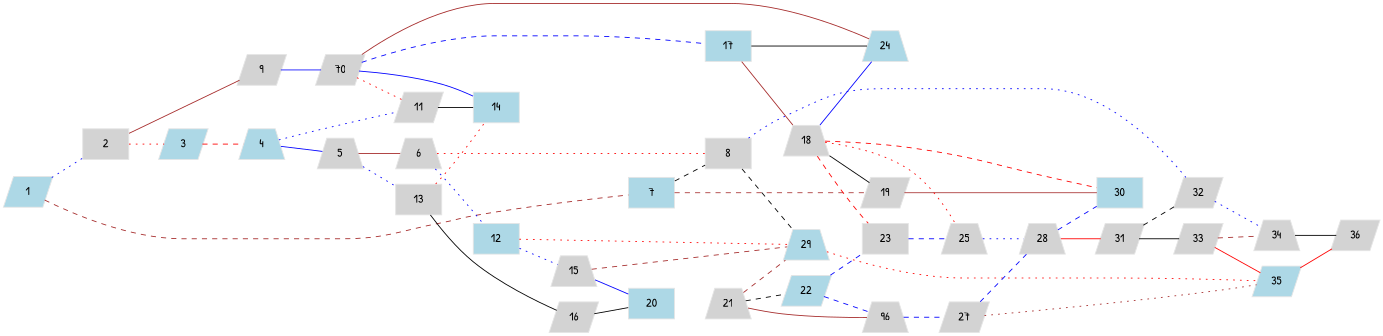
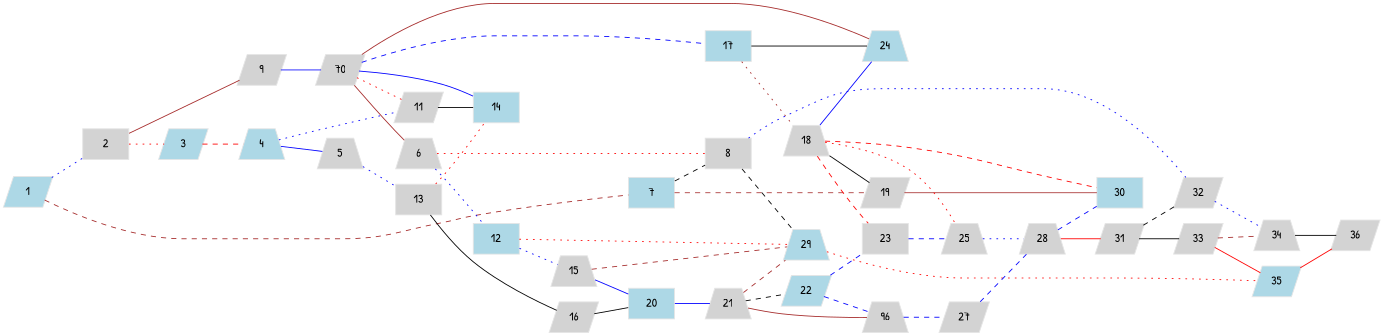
(767, 93) -> (767, 93)
(379, 154) -> (376, 110)
(1121, 302) -> none
none -> (692, 304)
